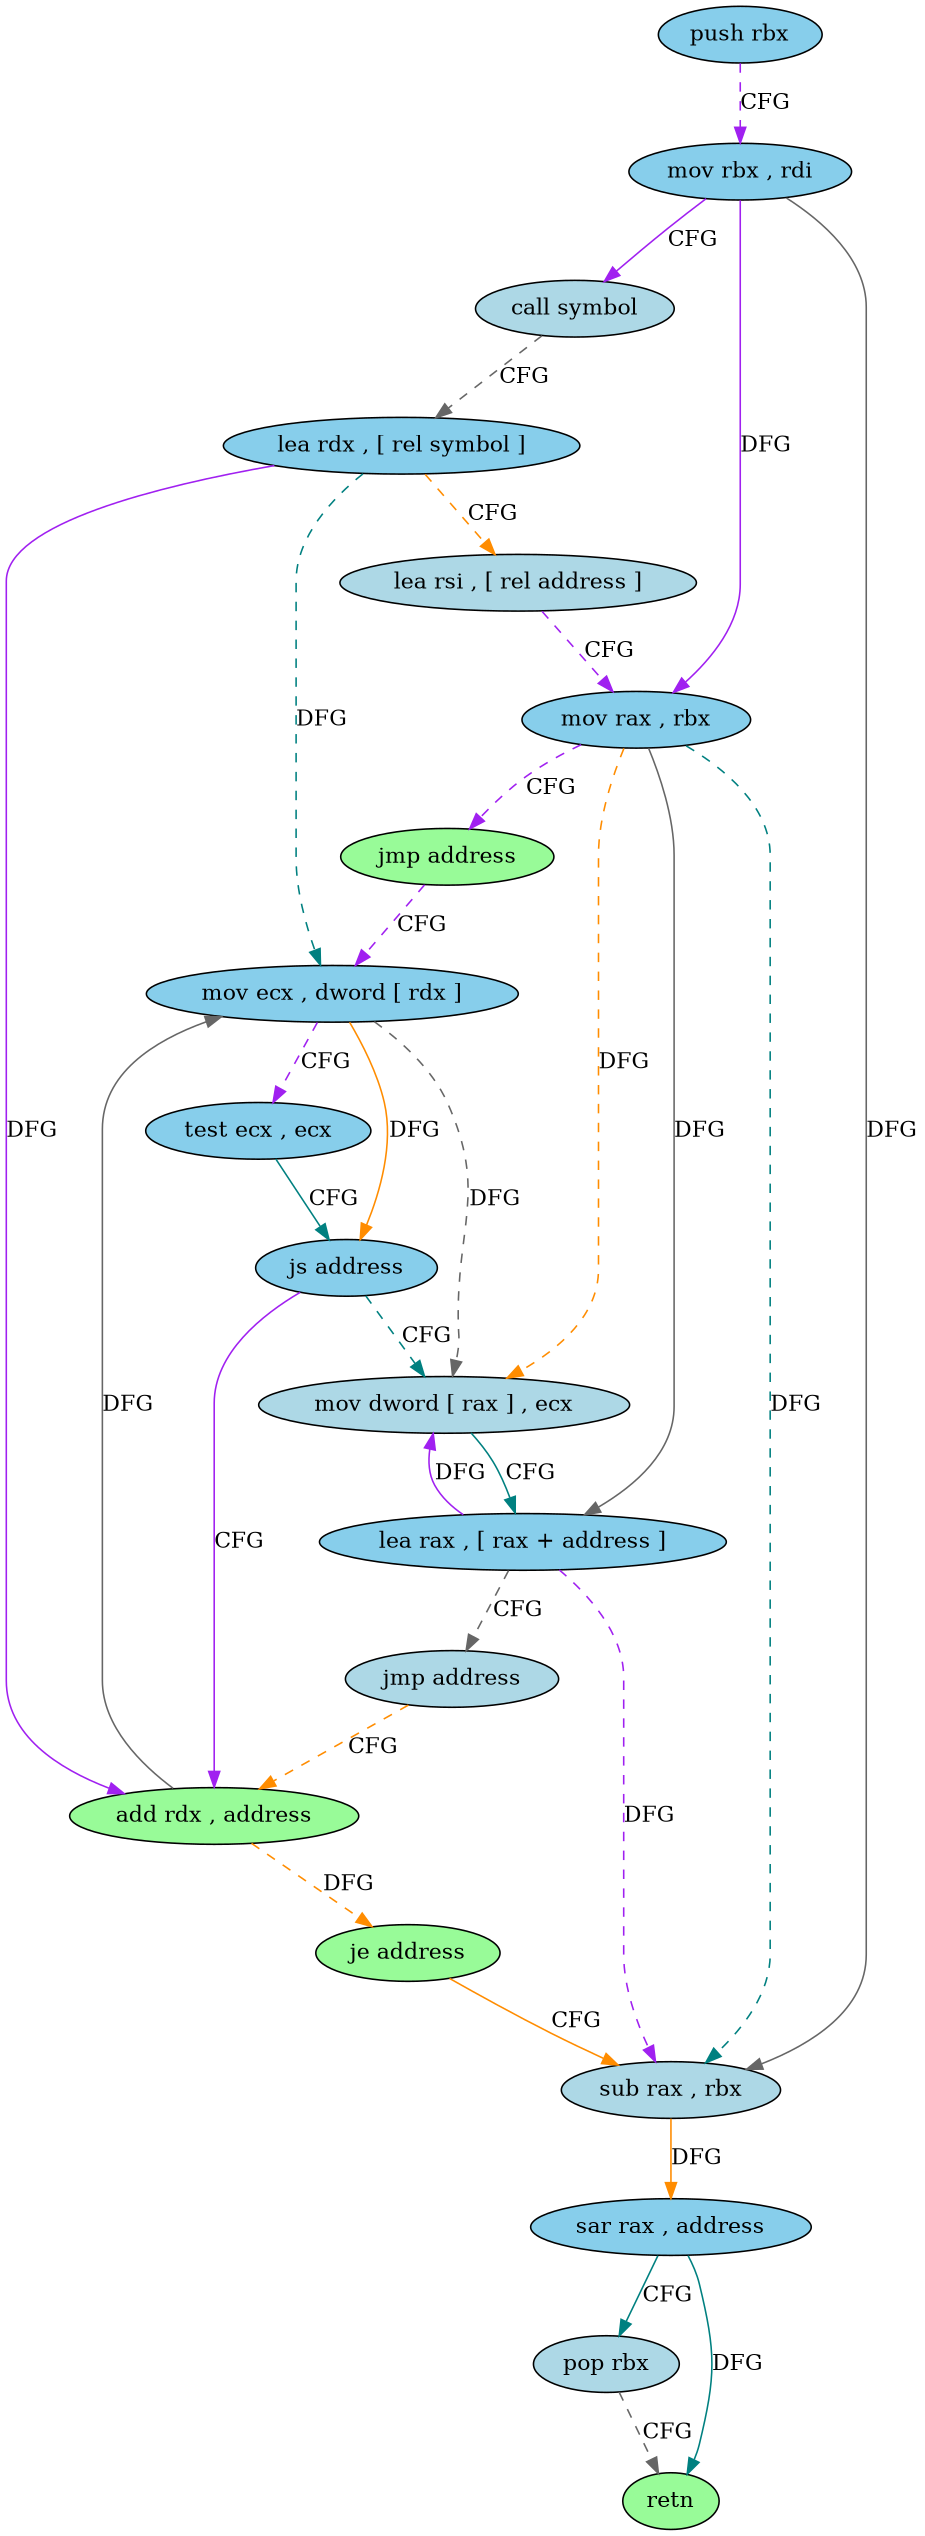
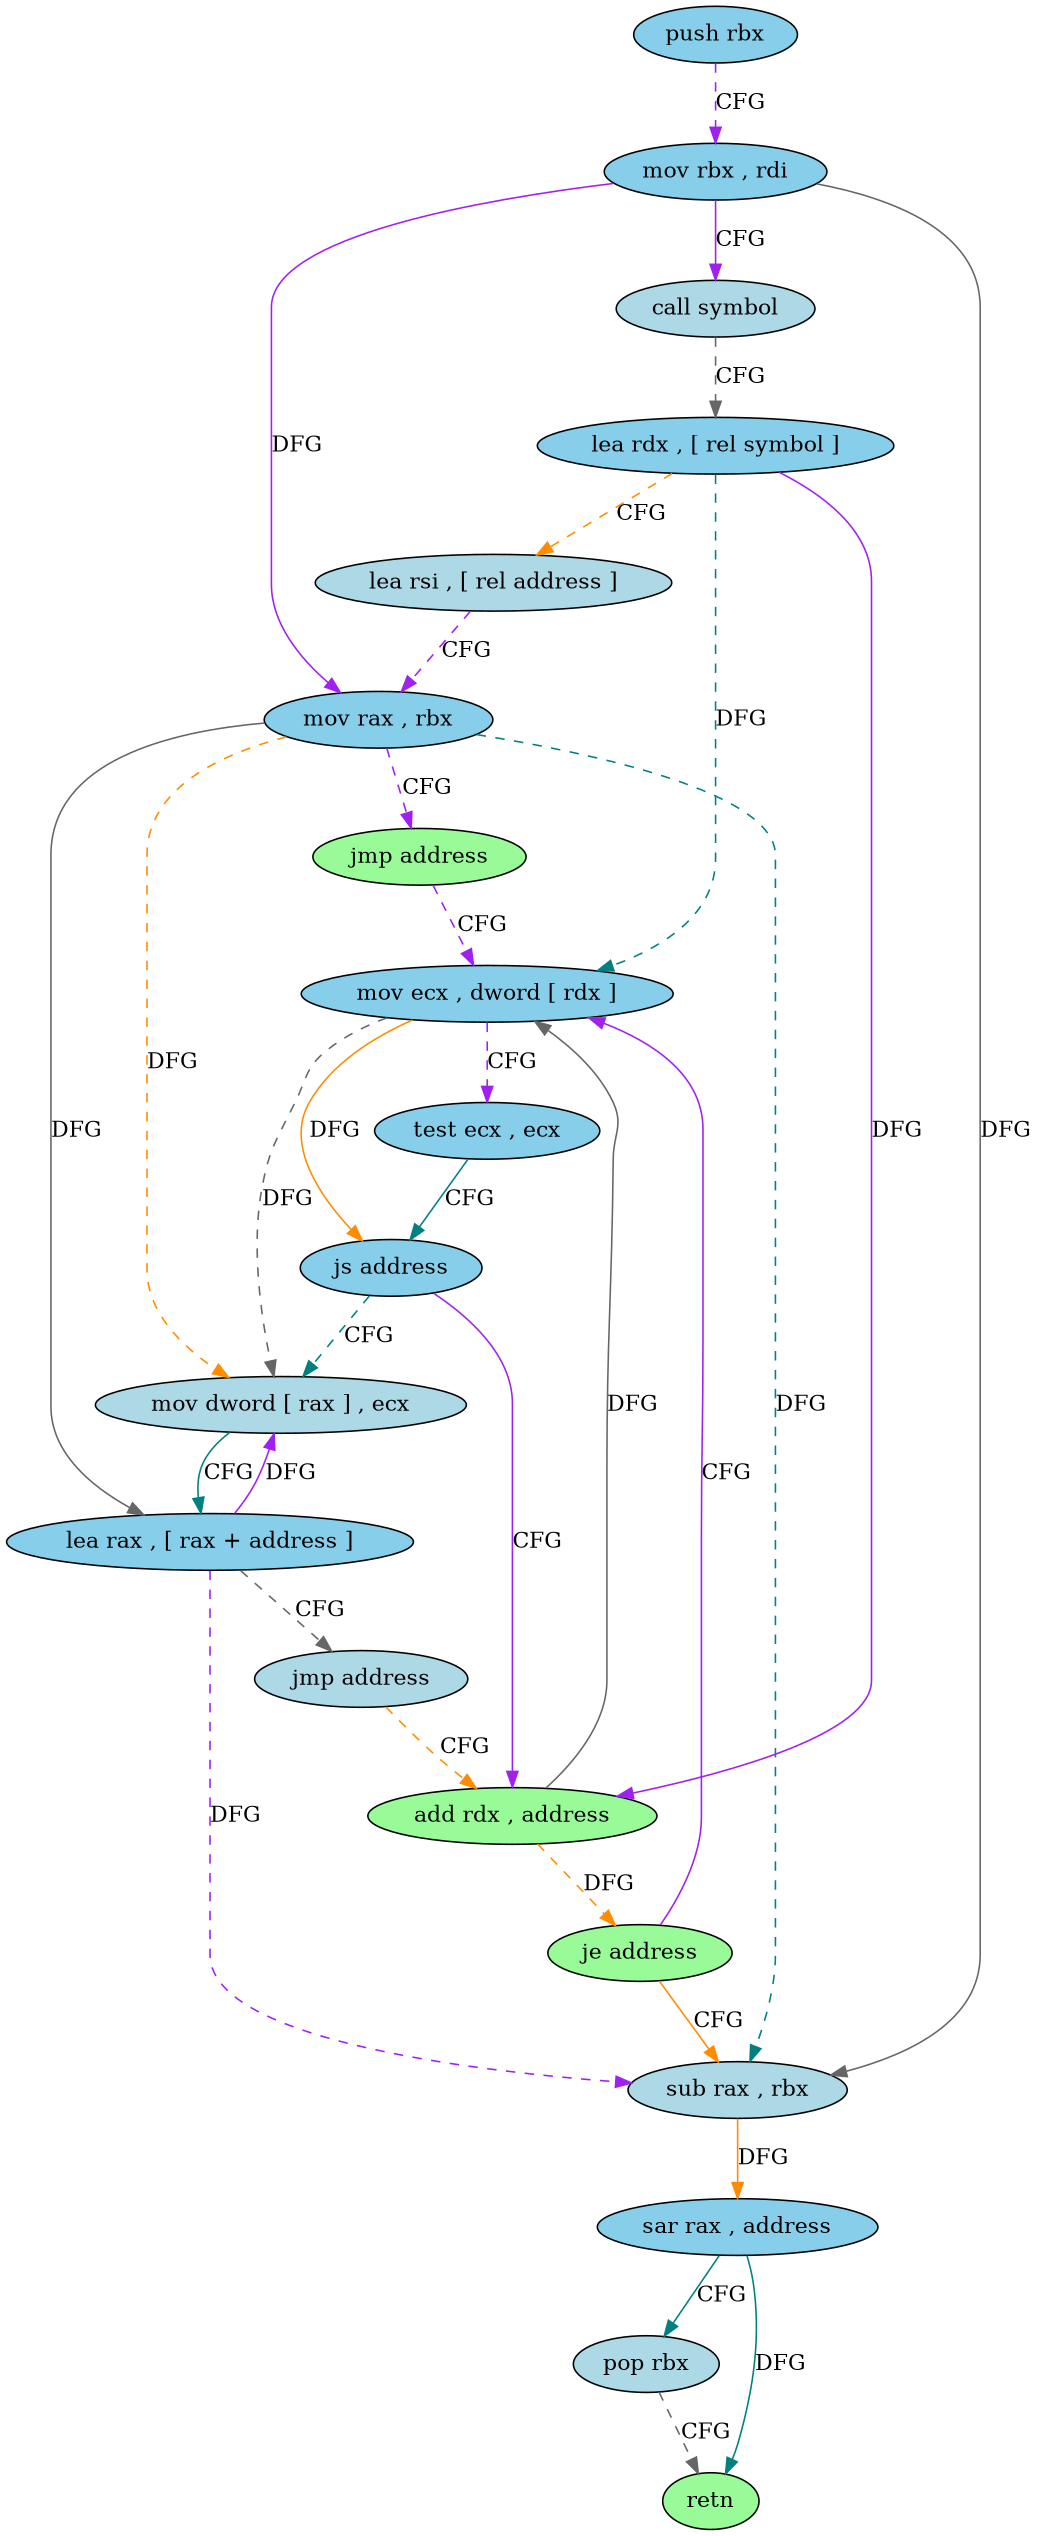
none -> (702, 1454)
